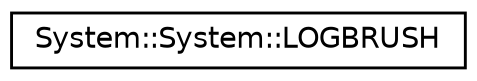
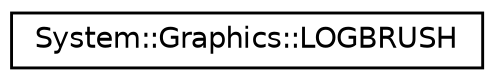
(238, 40) -> (247, 40)
